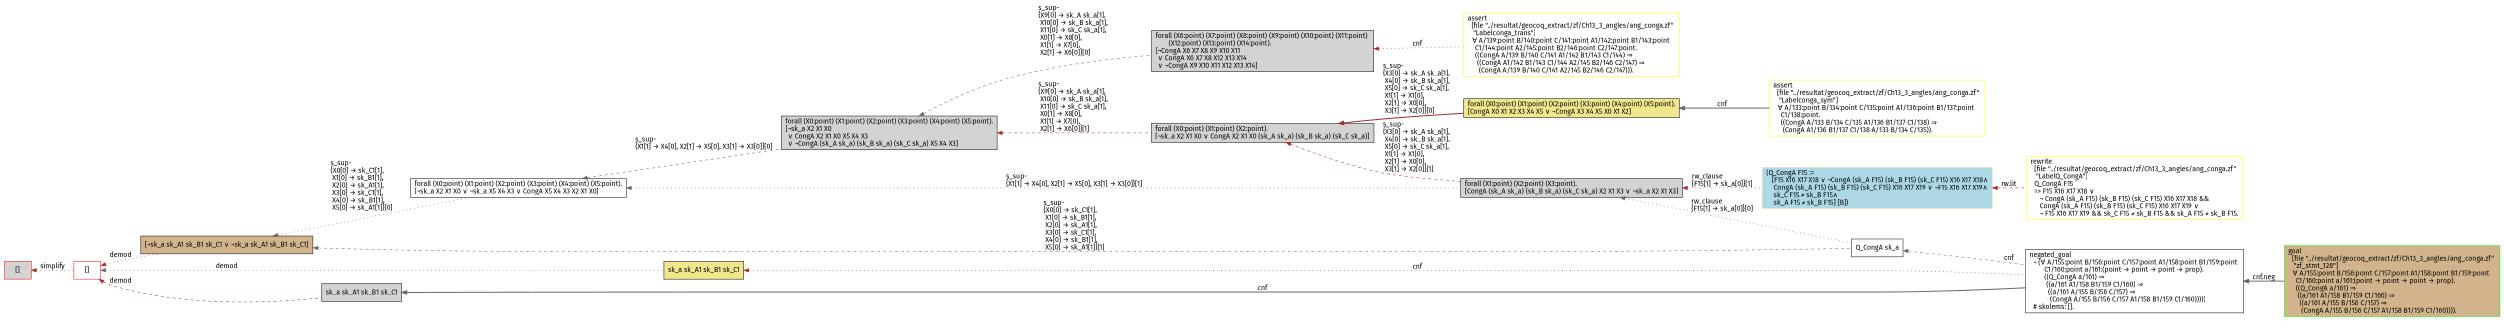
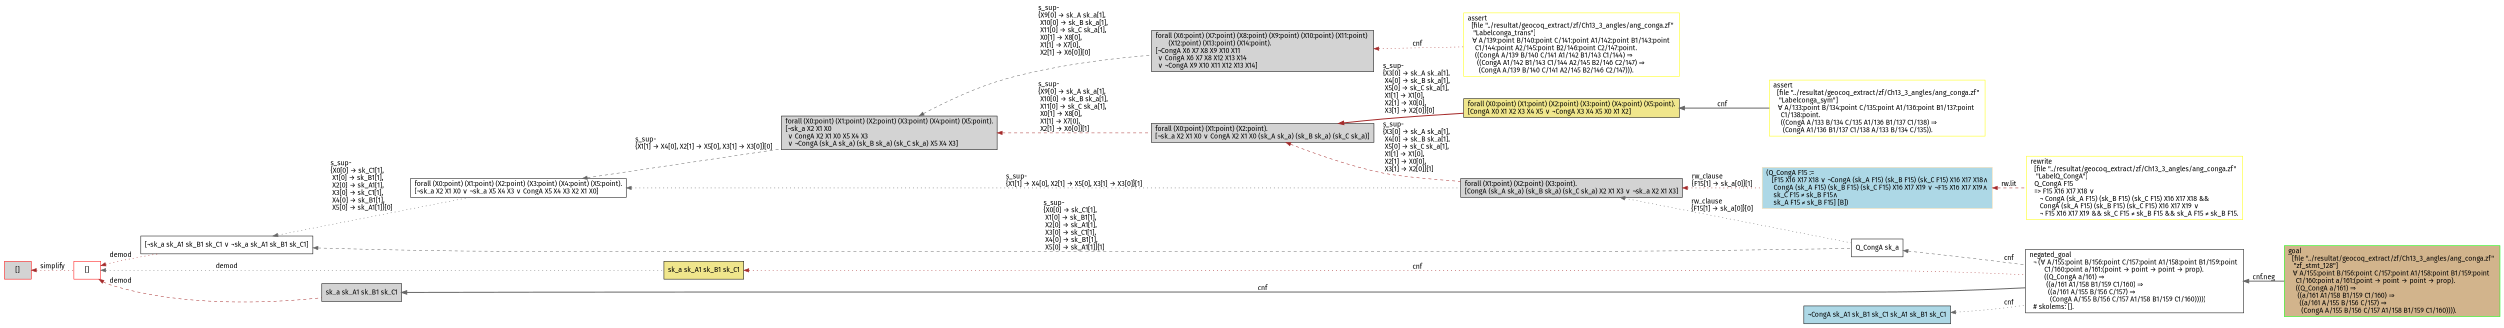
(227, 245) -> (227, 245)
none -> (1877, 315)
